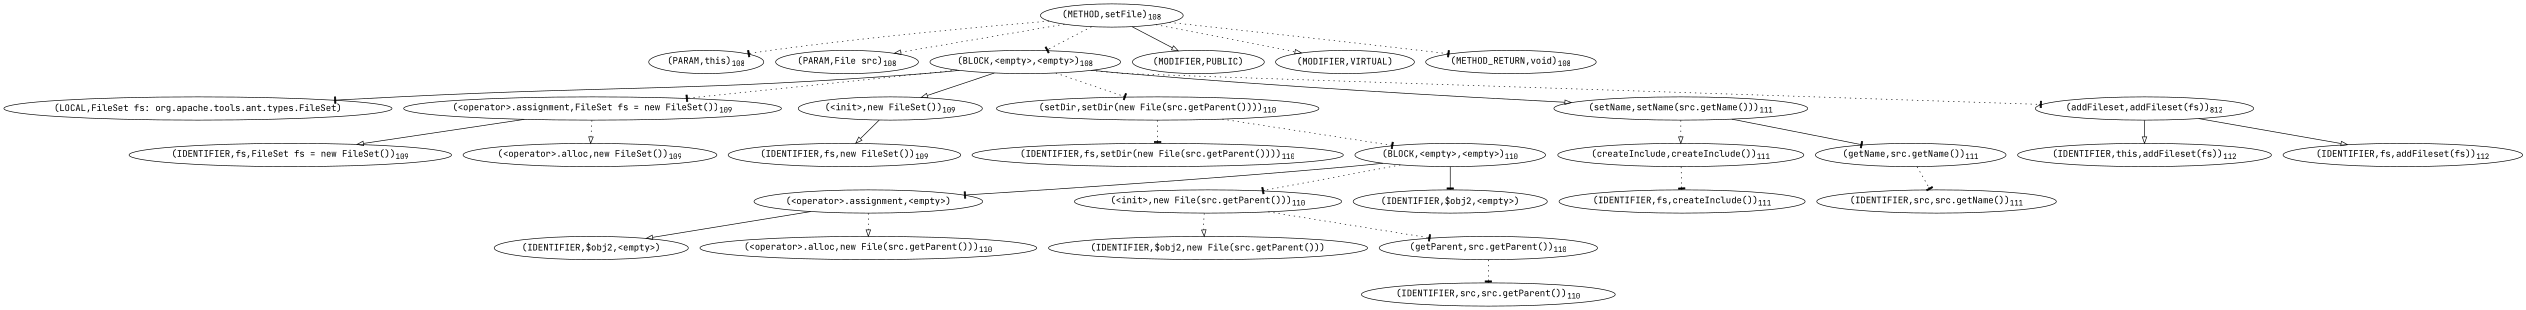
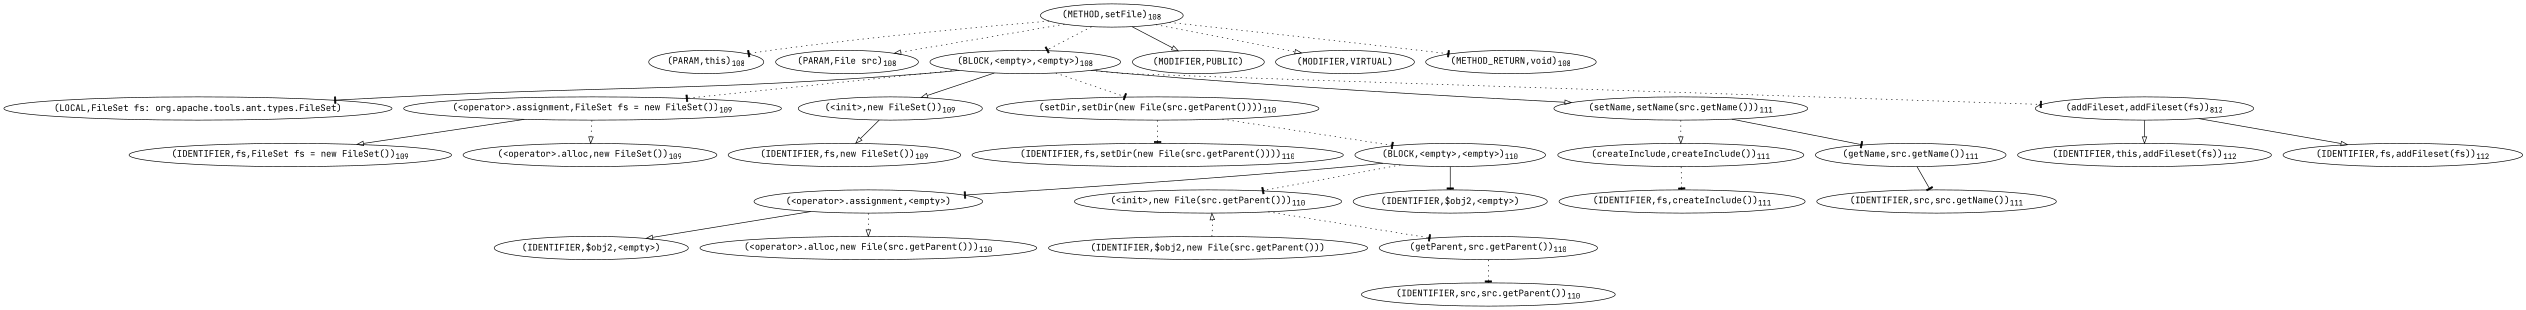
(1923, 177) -> (1923, 177)
(1204, 222) -> (1212, 228)
